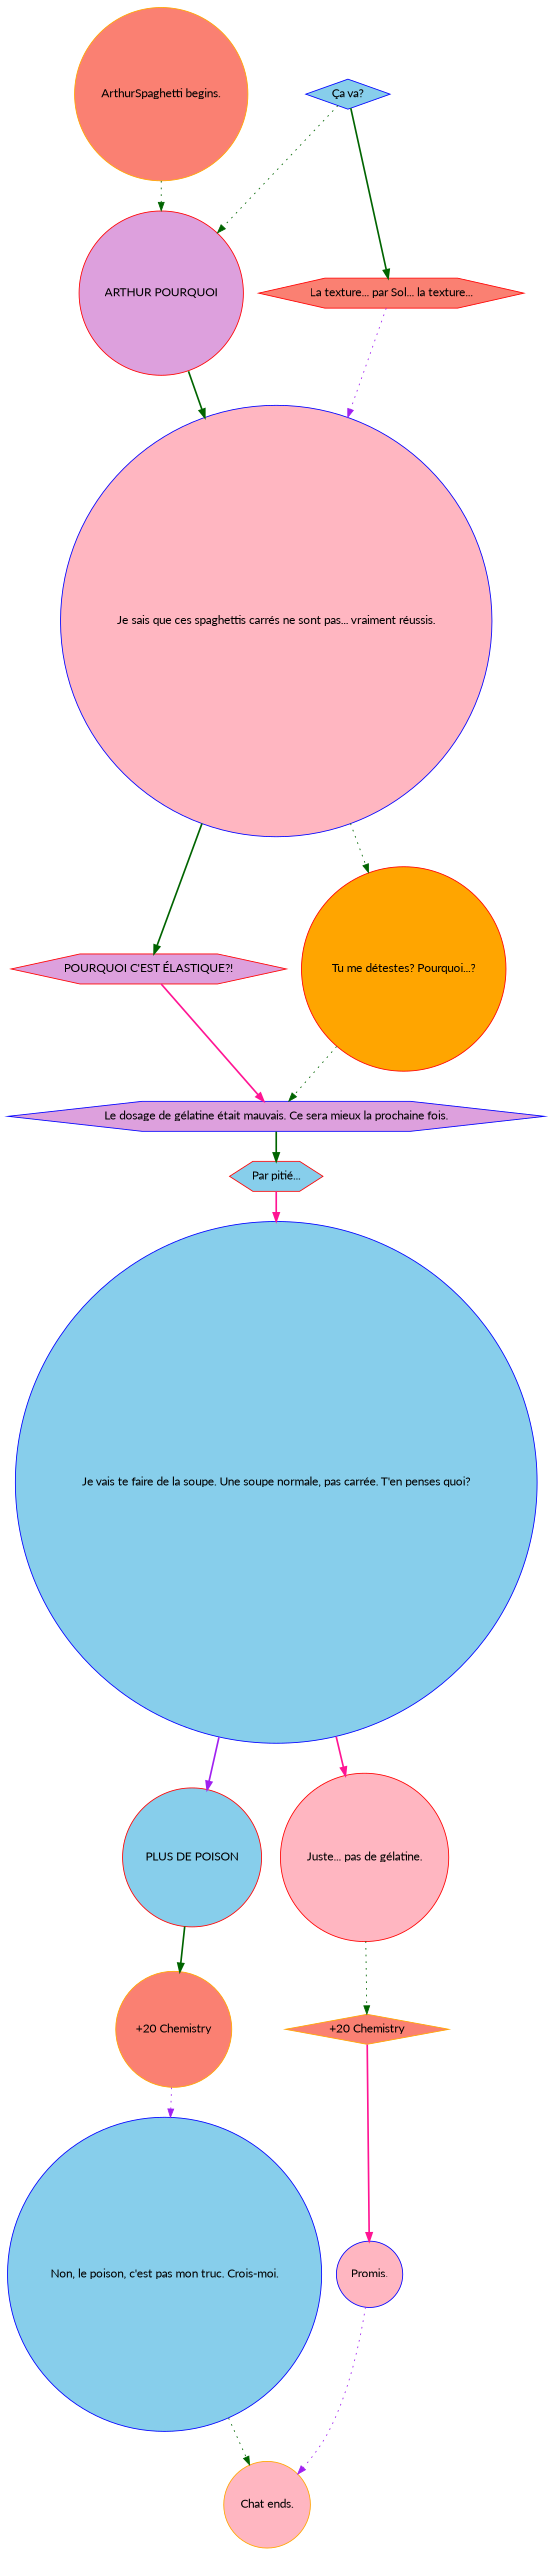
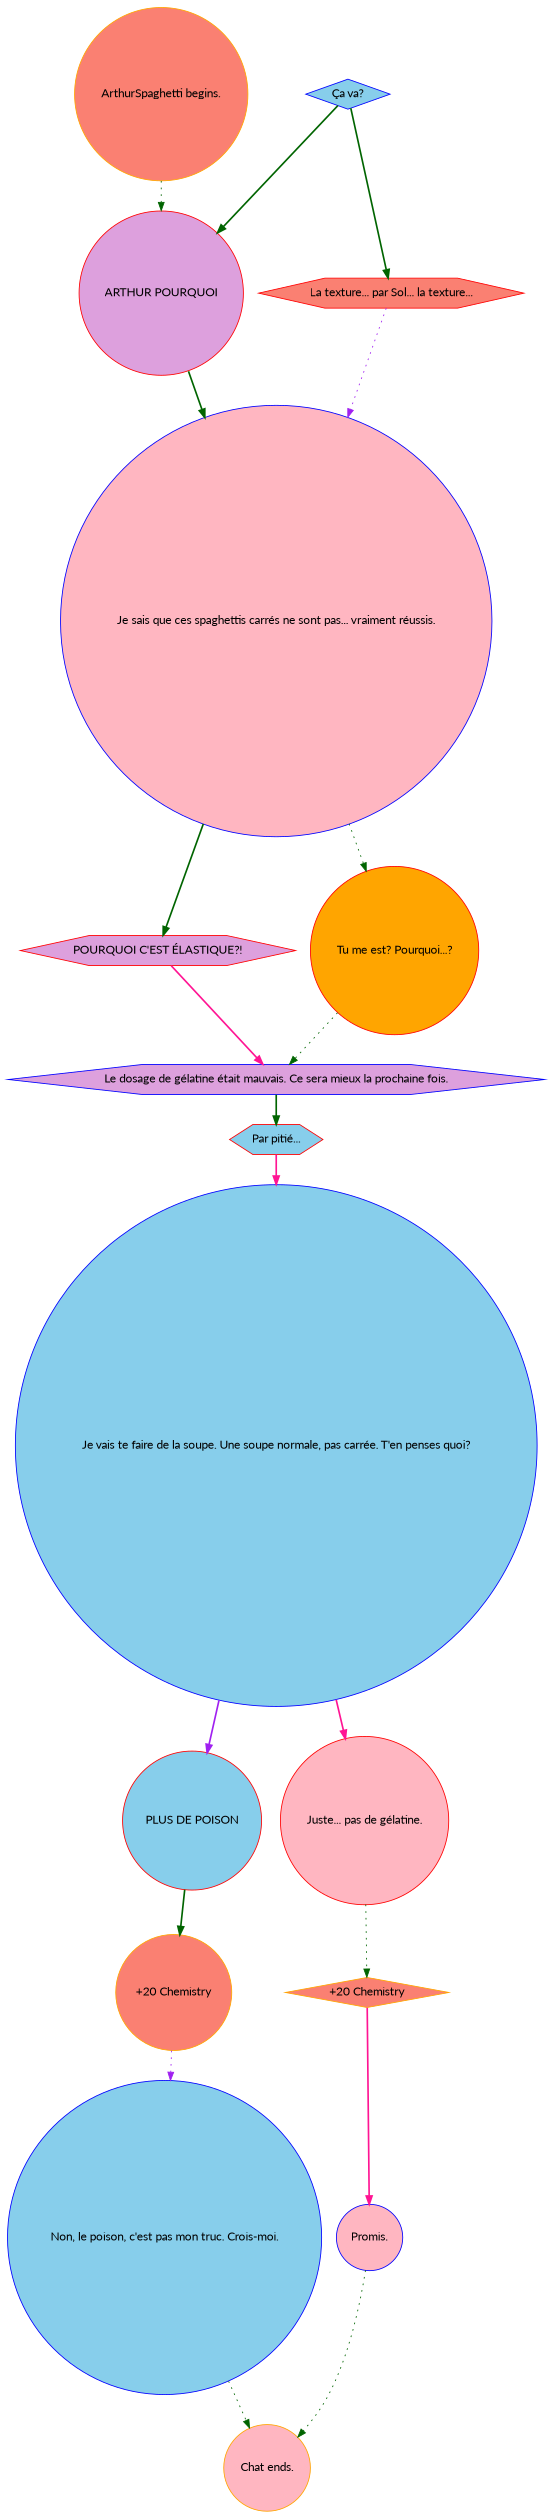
(281, 166) -> (281, 166)
(404, 969) -> (395, 951)
(345, 2392) -> (345, 2355)
